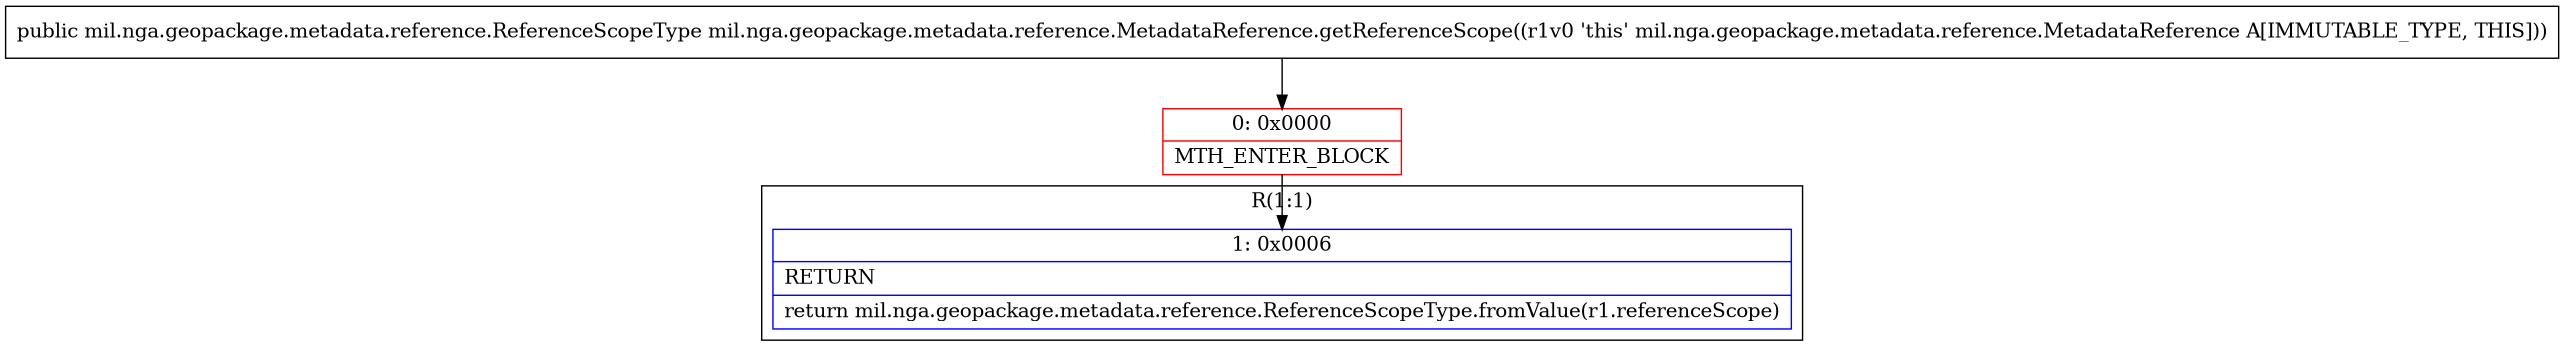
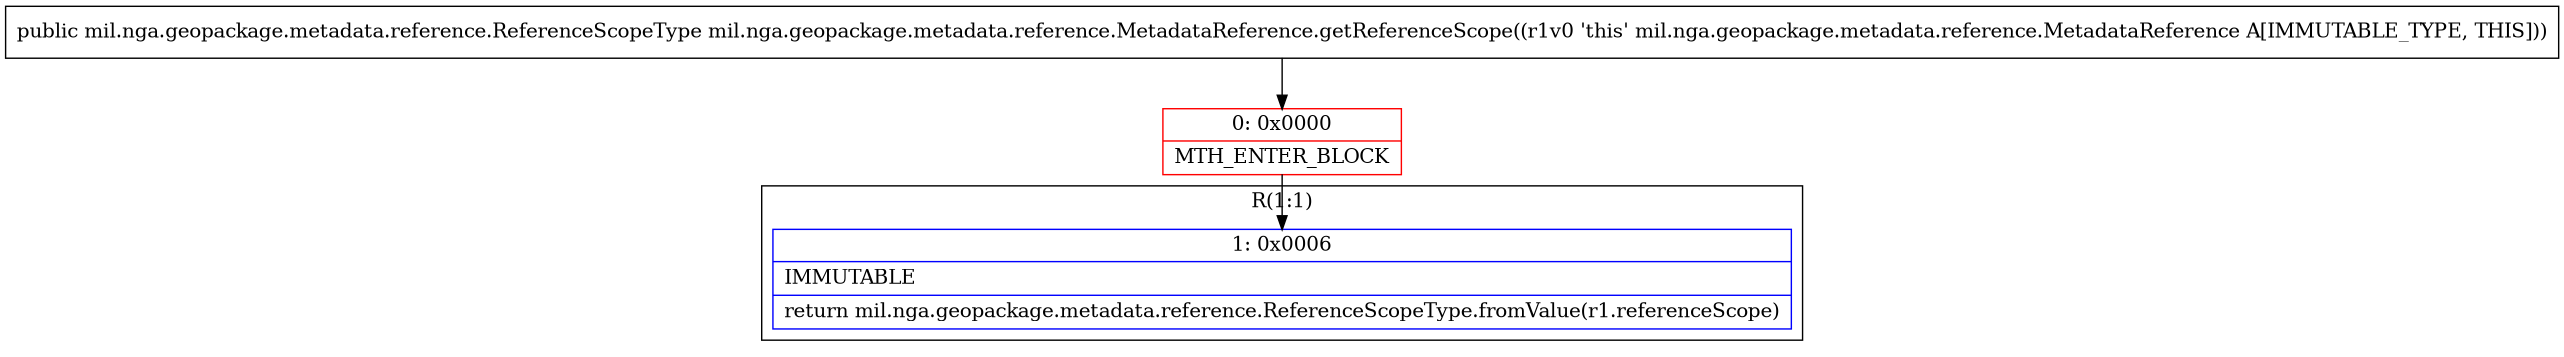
(830, 278) -> (850, 278)
